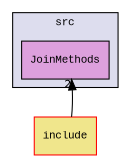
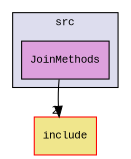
(72, 103) -> (58, 94)
